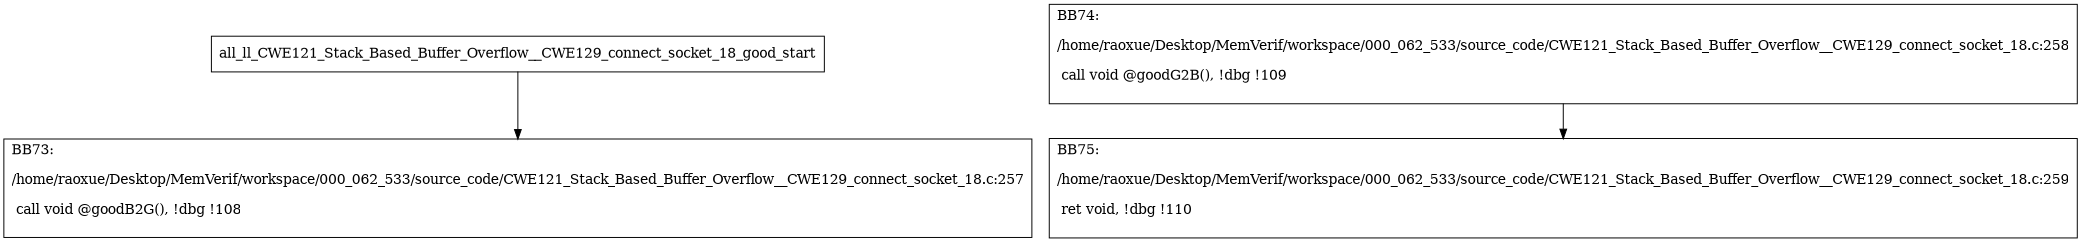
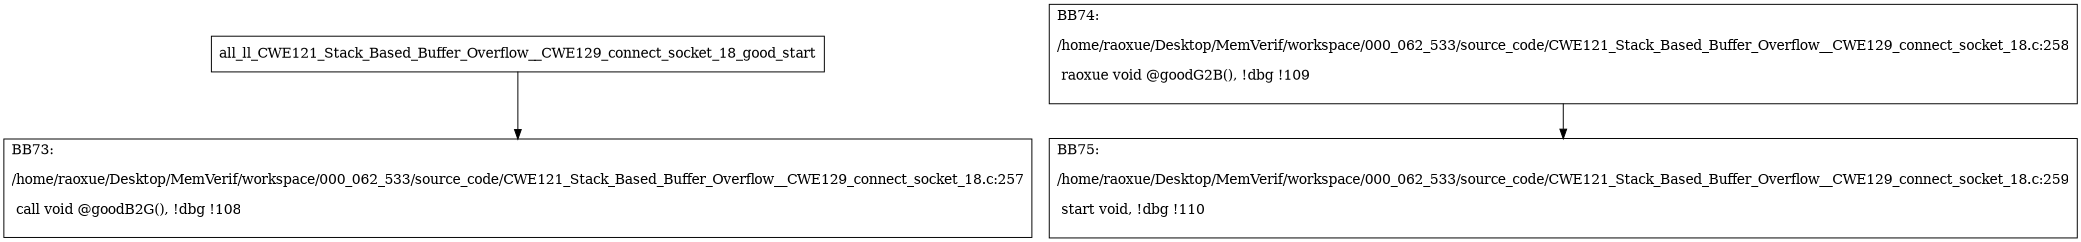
(1172, 76) -> (1183, 76)
(1125, 210) -> (1131, 210)
